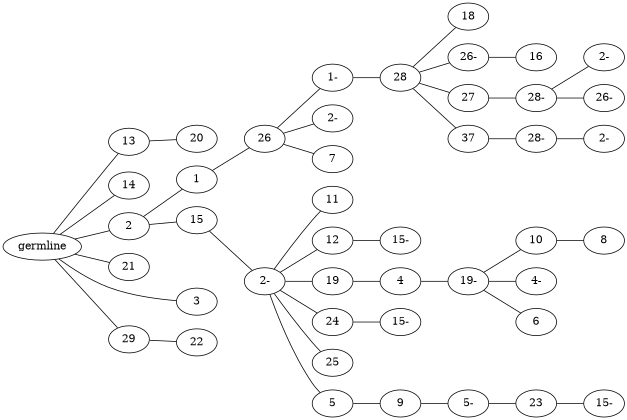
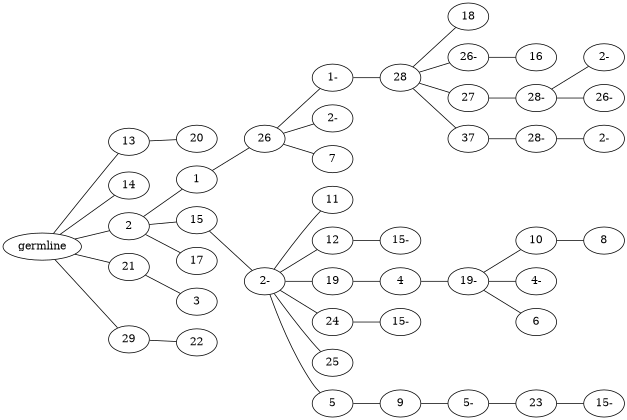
none -> (197, 261)
(114, 289) -> (163, 284)
